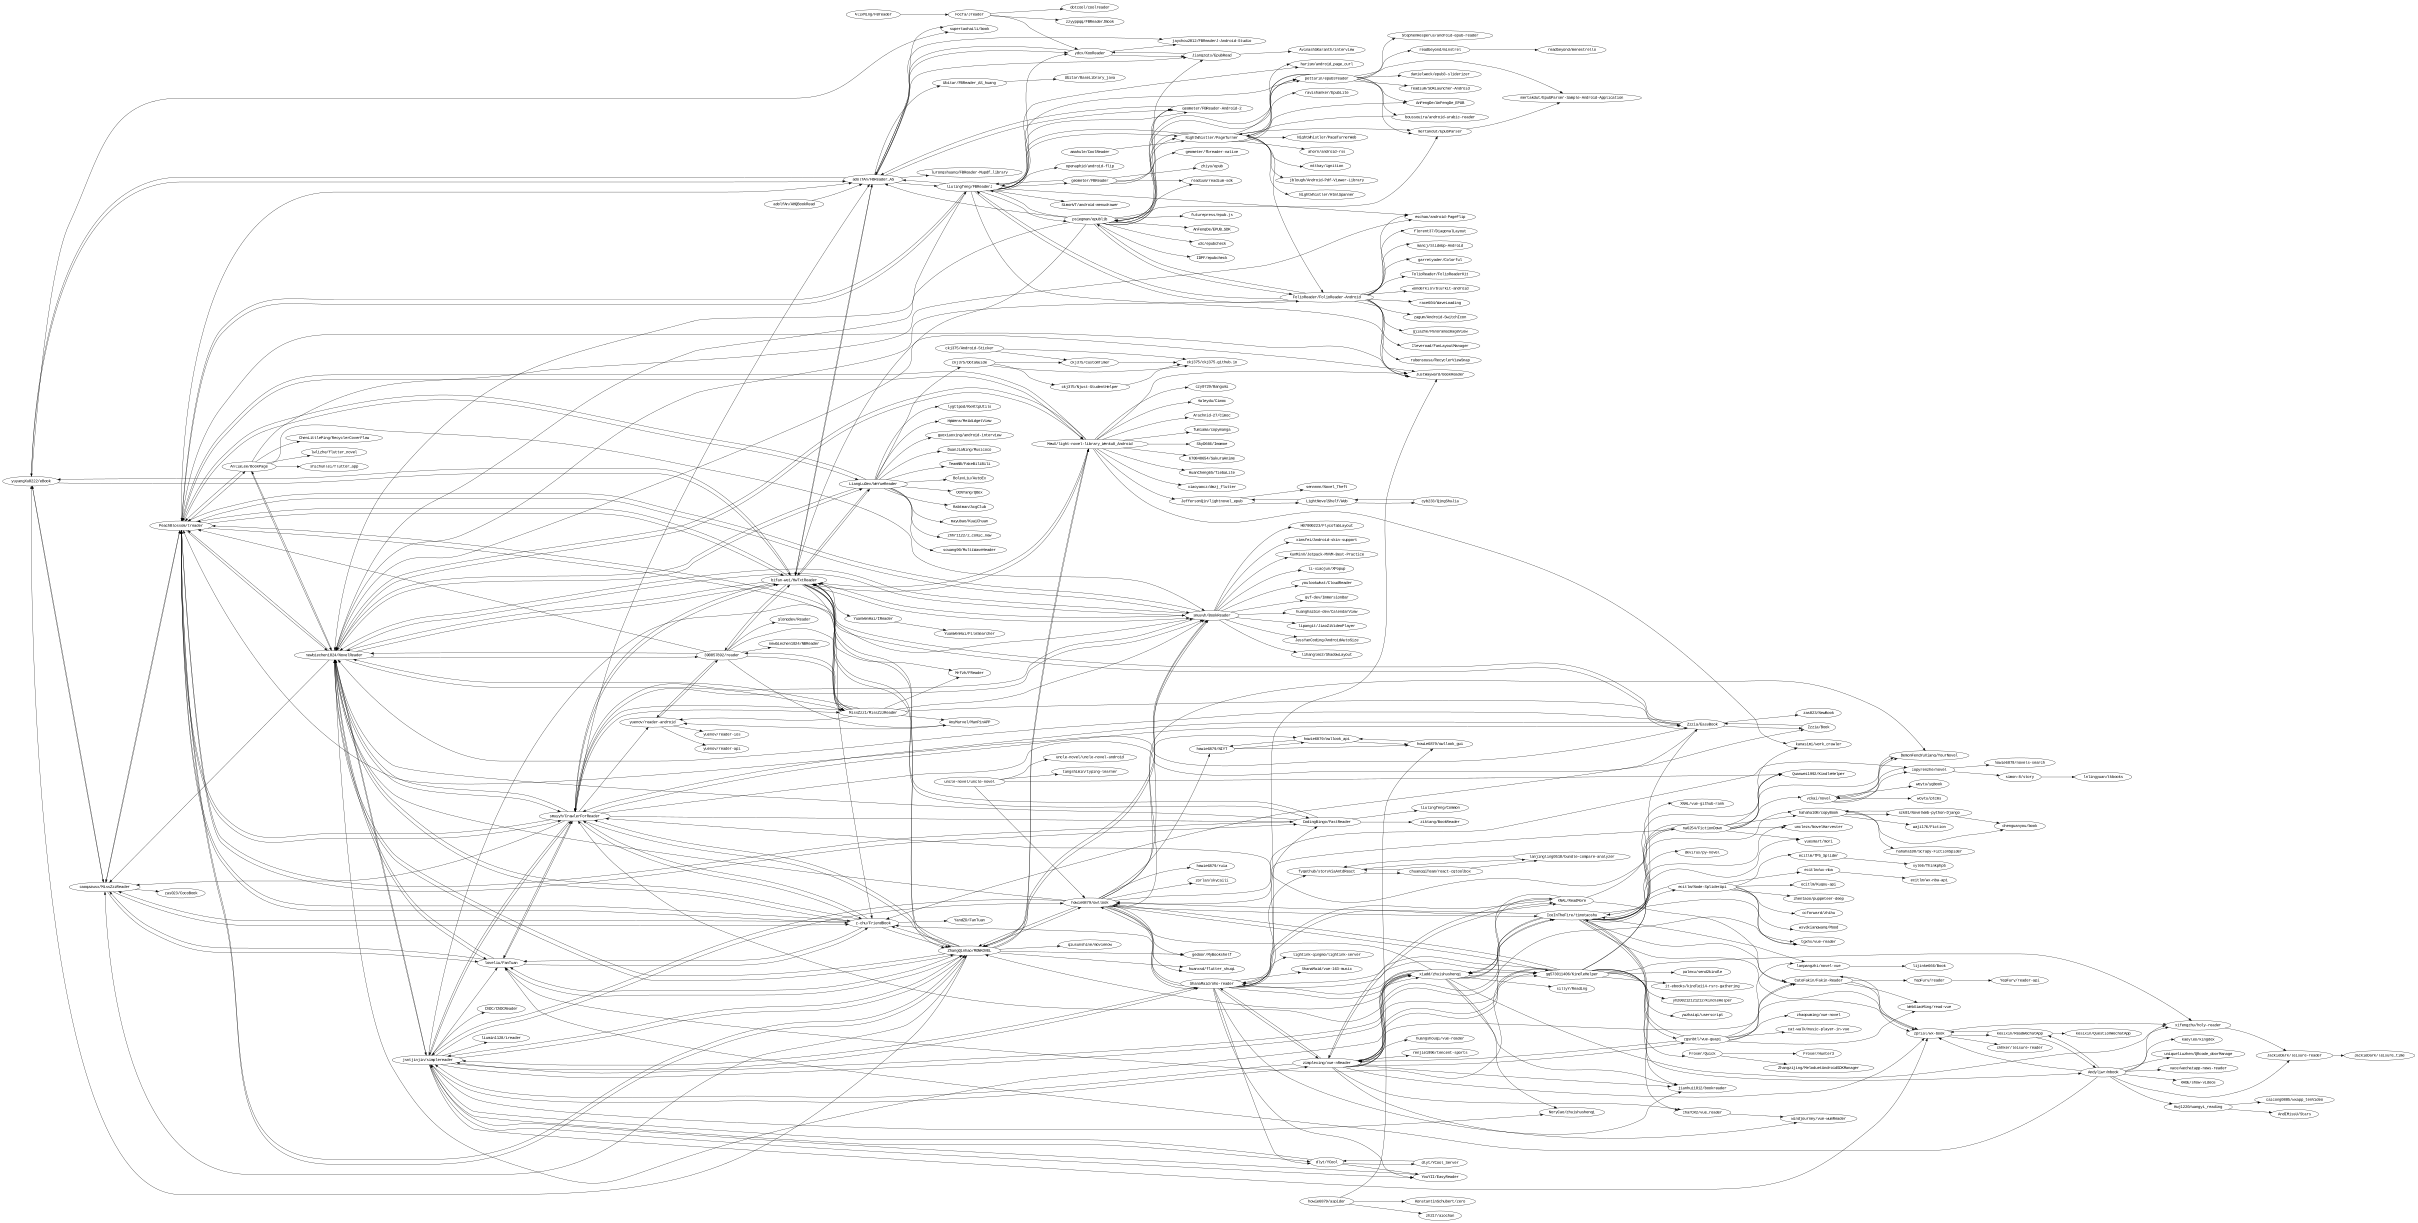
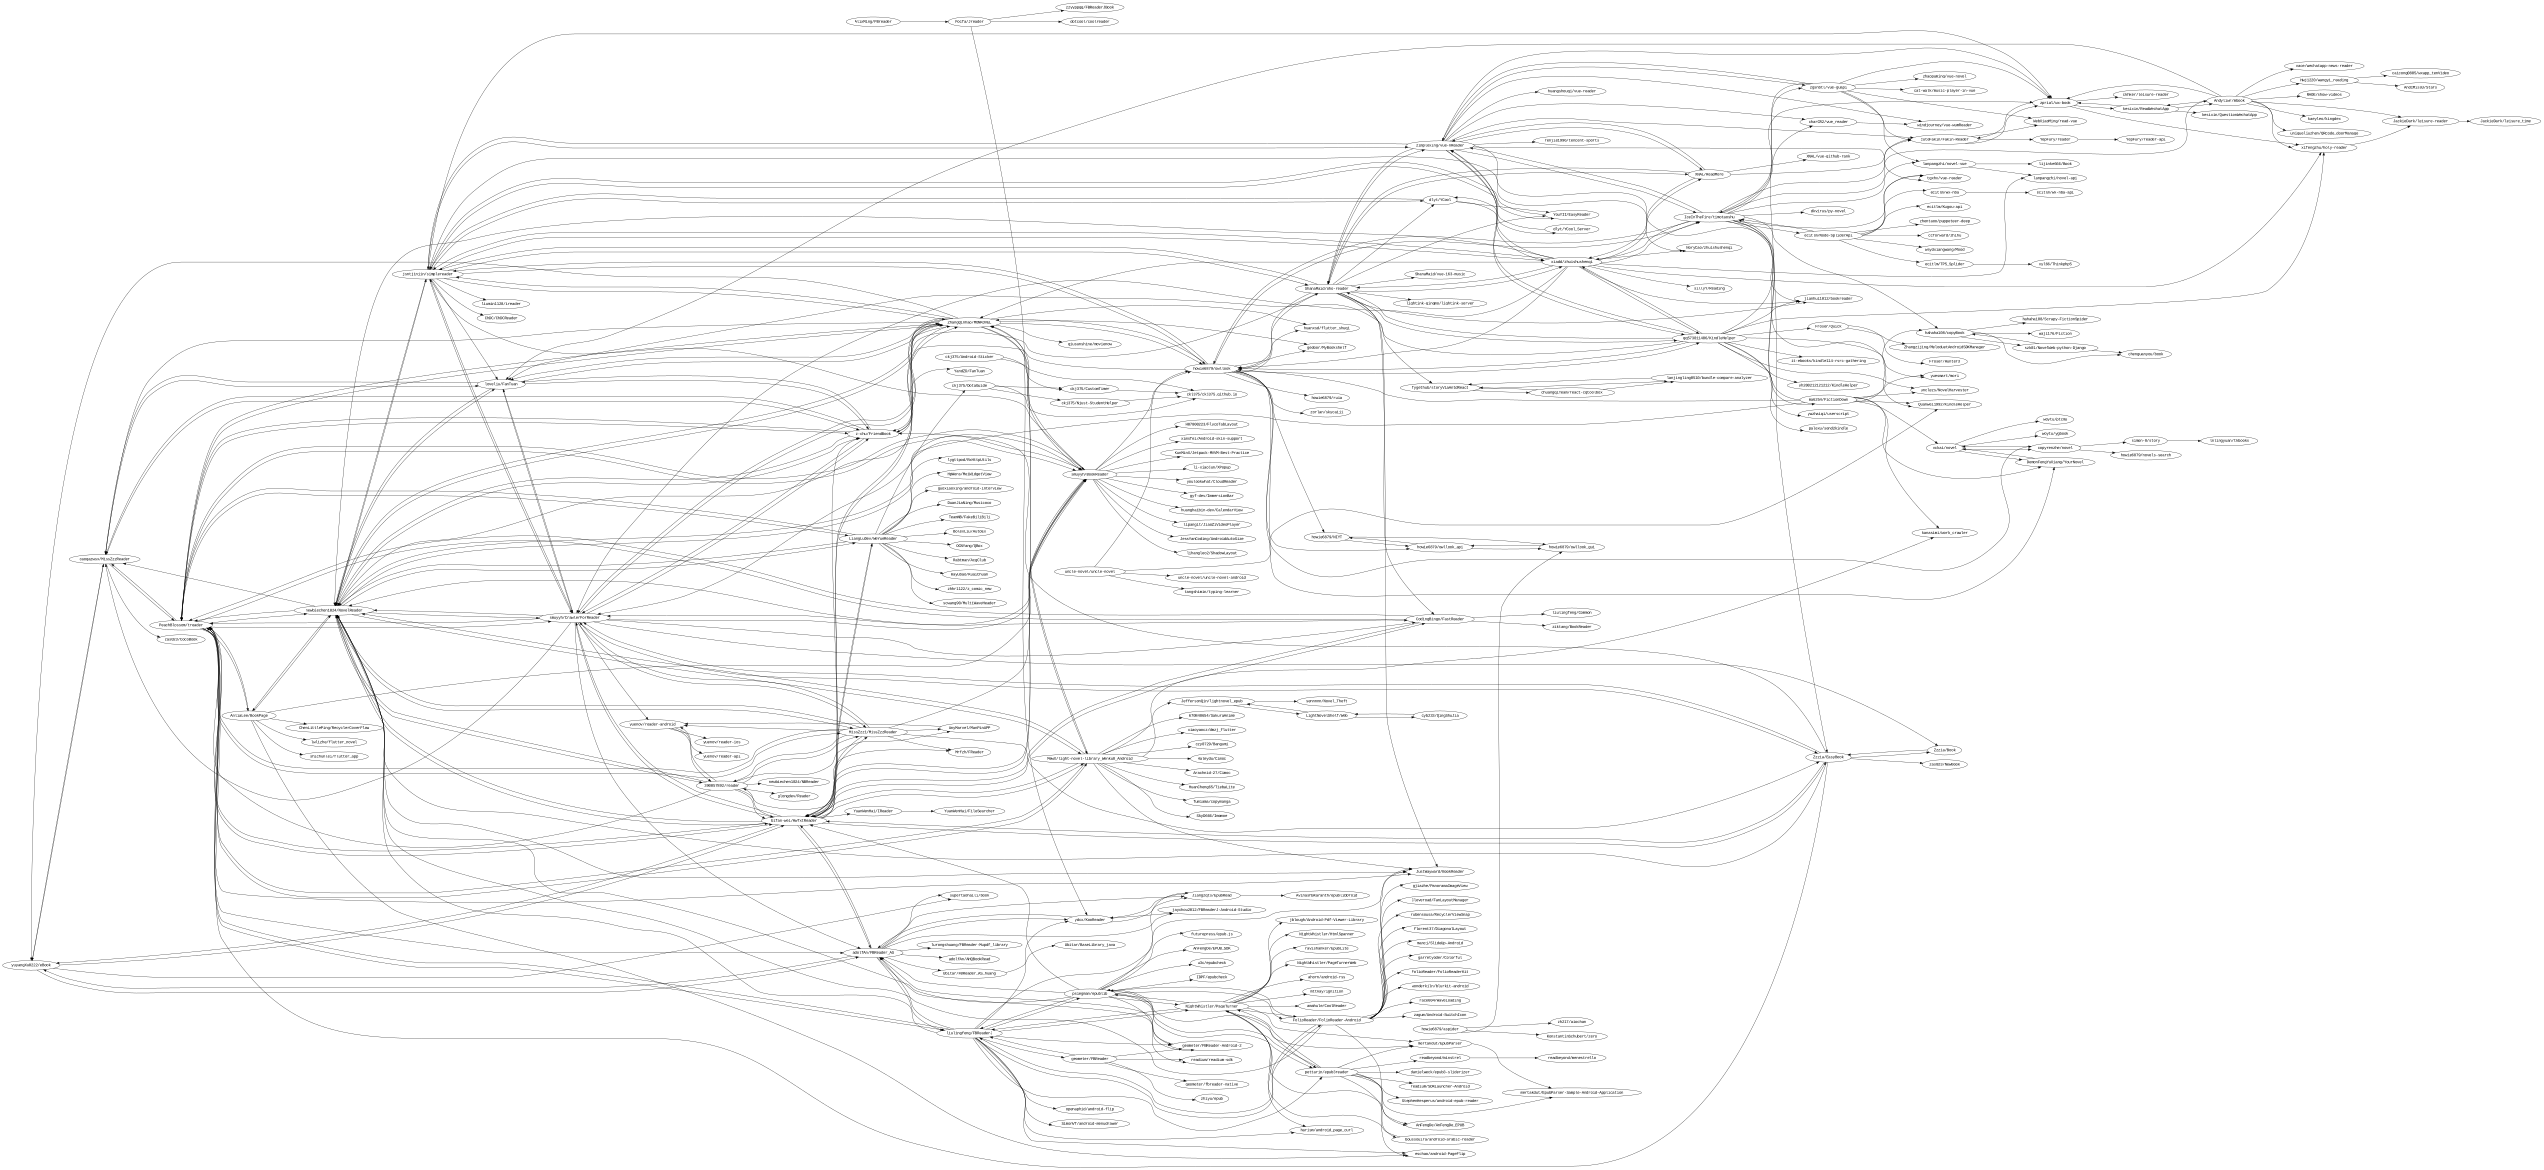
(1327, 50) -> (1327, 896)
(1147, 145) -> (1275, 1006)
none -> (2055, 178)
(836, 194) -> (920, 956)
(1155, 773) -> (1140, 421)
